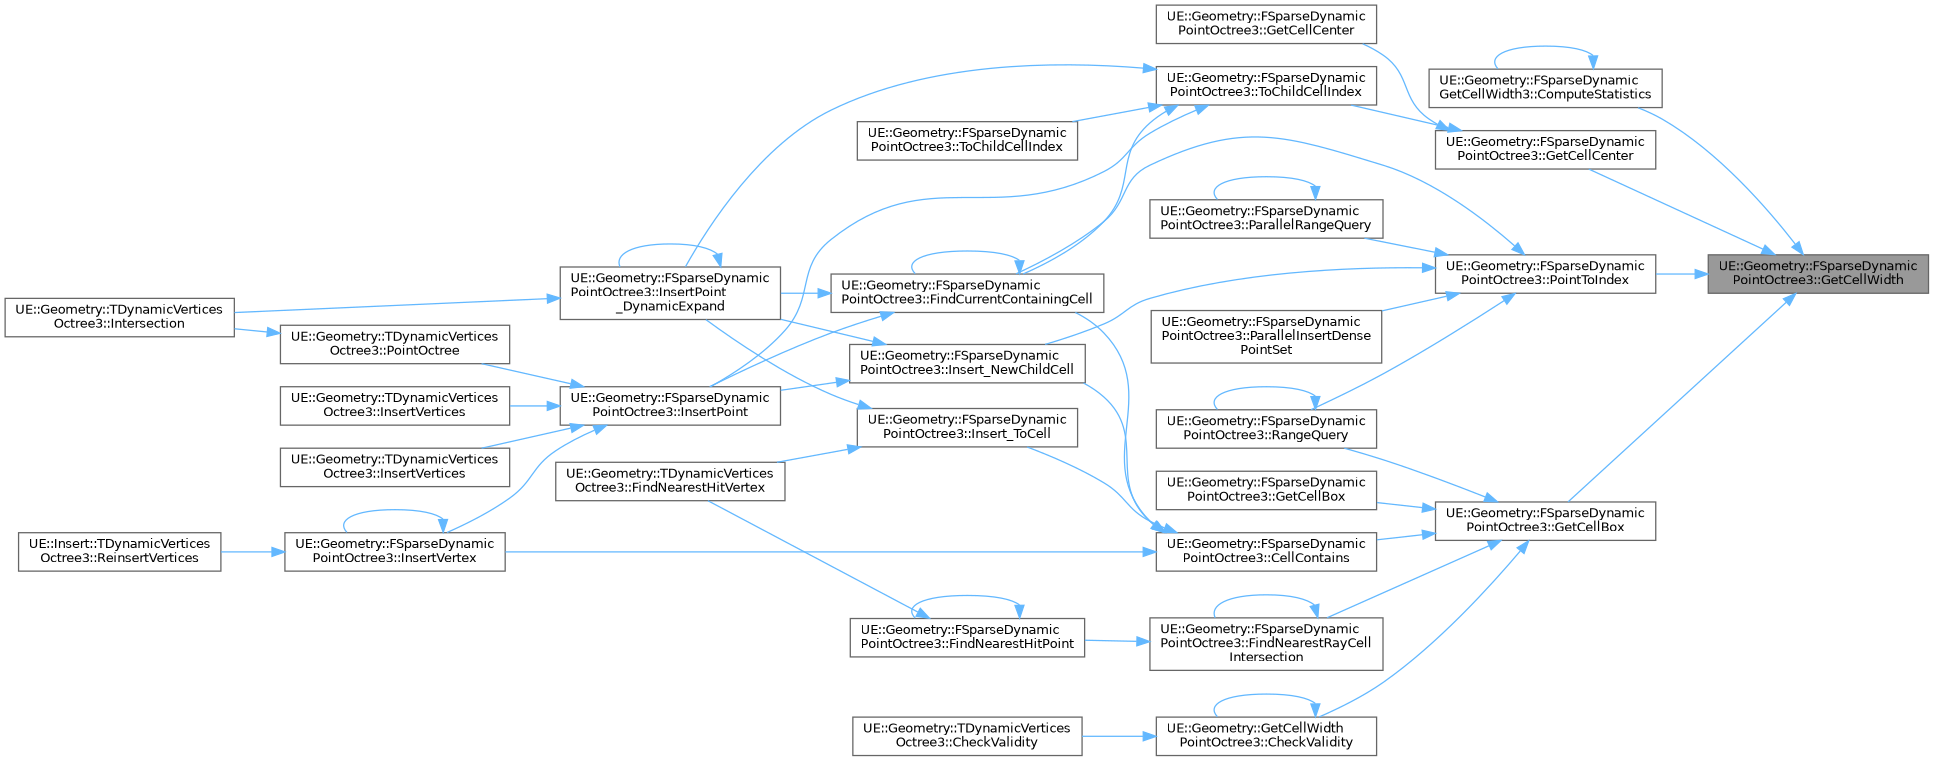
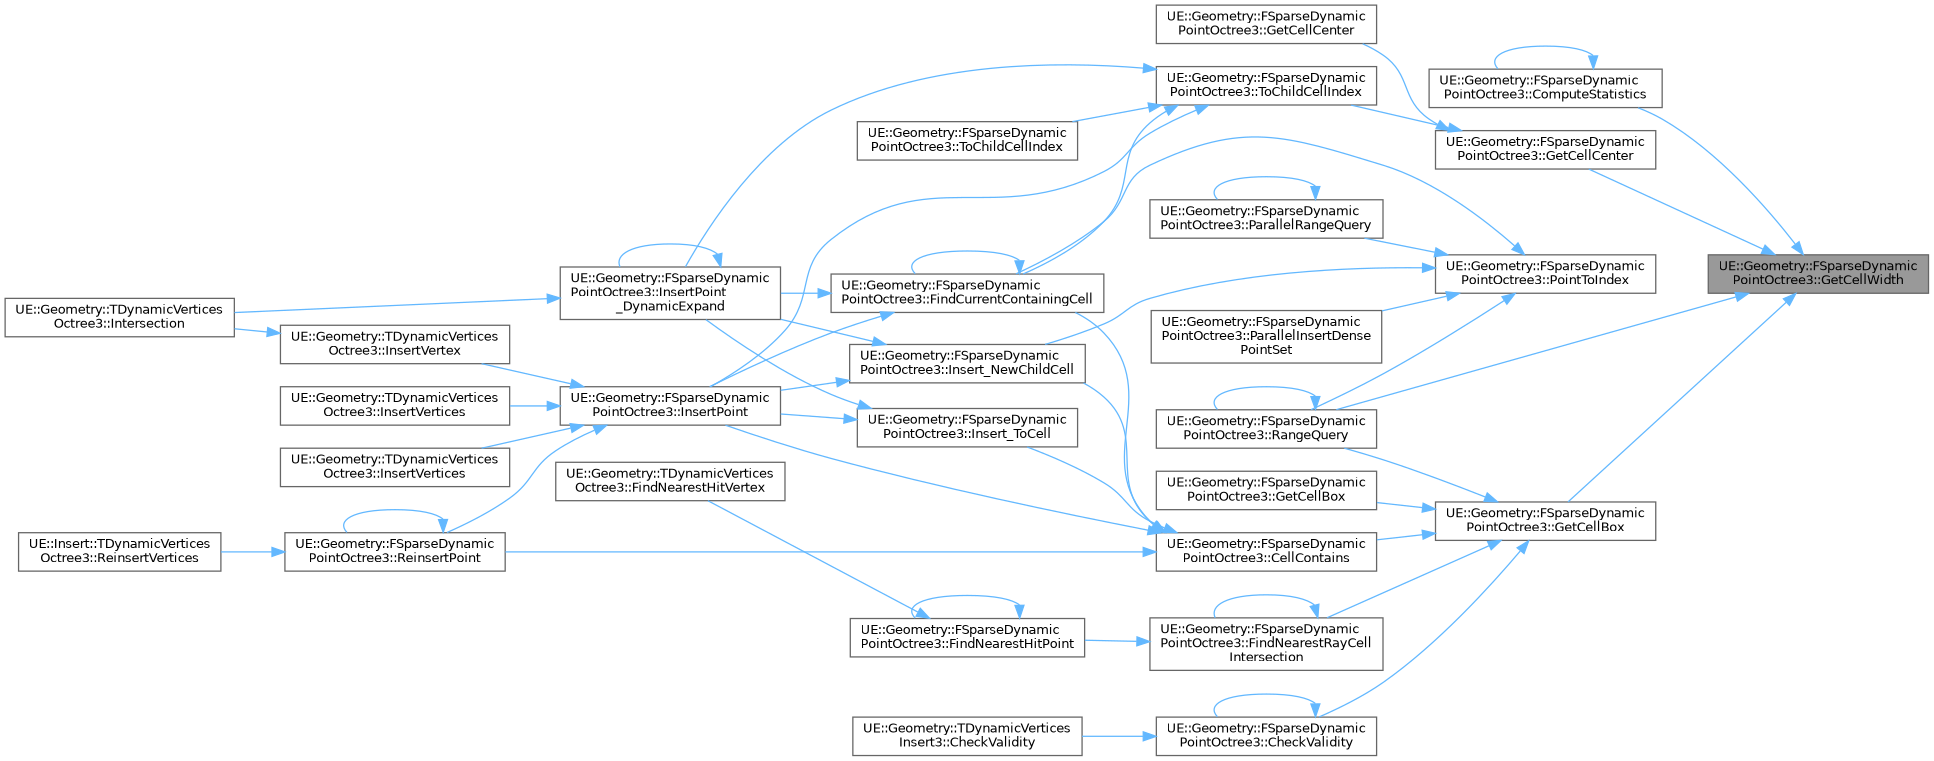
(1546, 88) -> (1546, 88)
(1676, 274) -> (1536, 353)
(395, 344) -> (395, 344)
(812, 456) -> (812, 416)
none -> (935, 485)
(395, 552) -> (395, 552)
(967, 736) -> (967, 736)
(1266, 736) -> (1266, 736)
